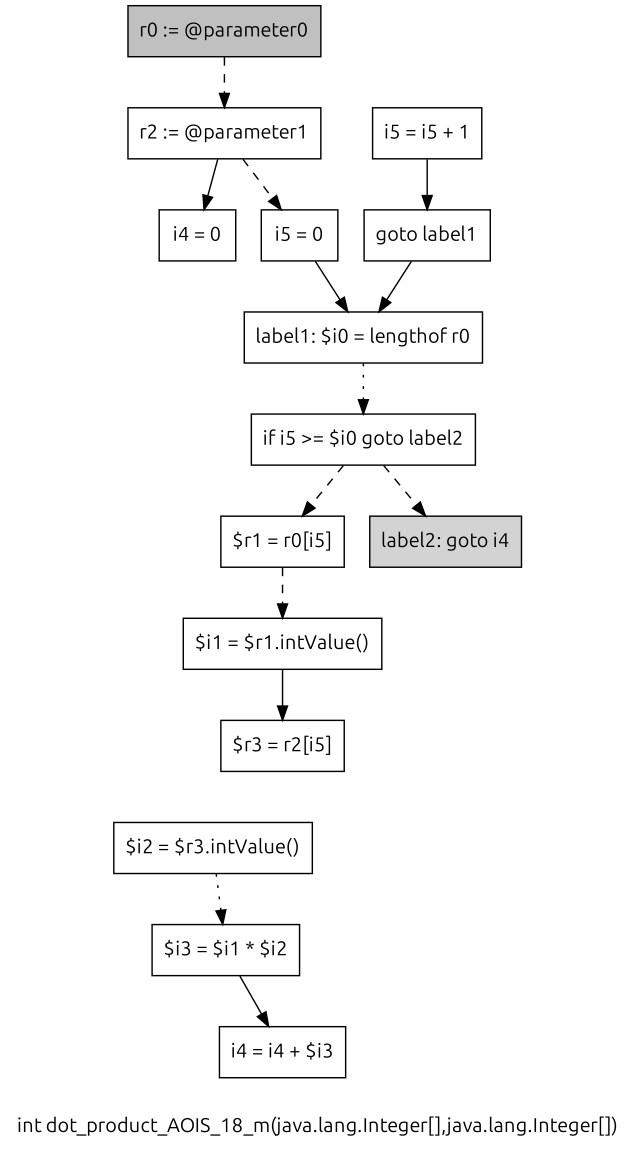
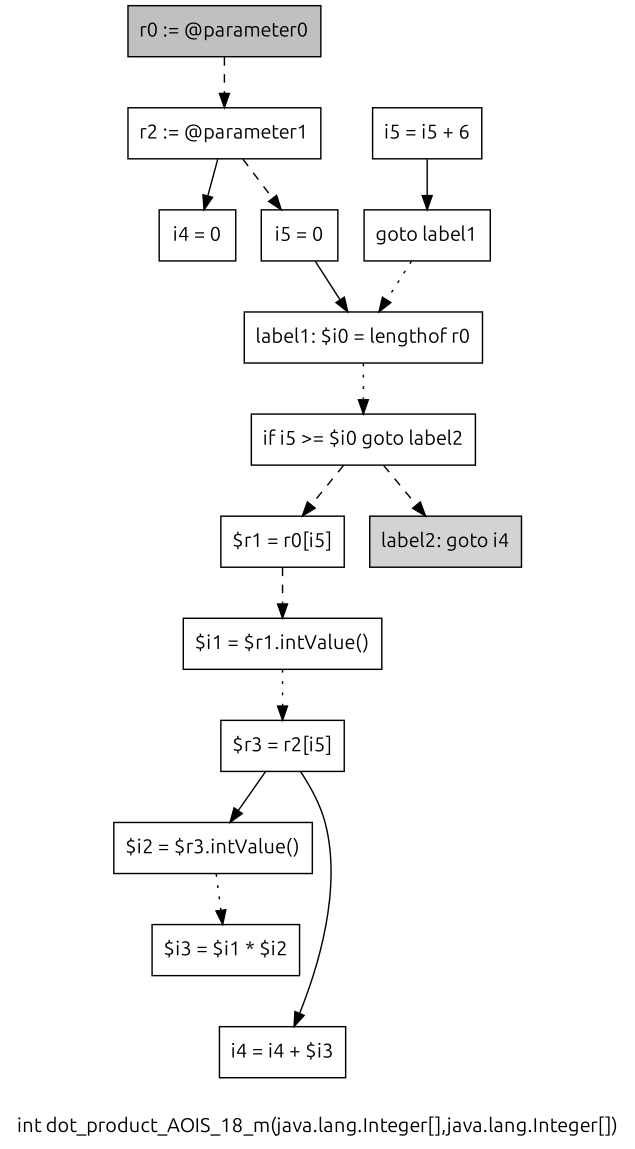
(427, 133) -> (427, 133)
(399, 280) -> (399, 280)
(283, 688) -> (283, 688)
none -> (252, 791)
(251, 995) -> (330, 891)
